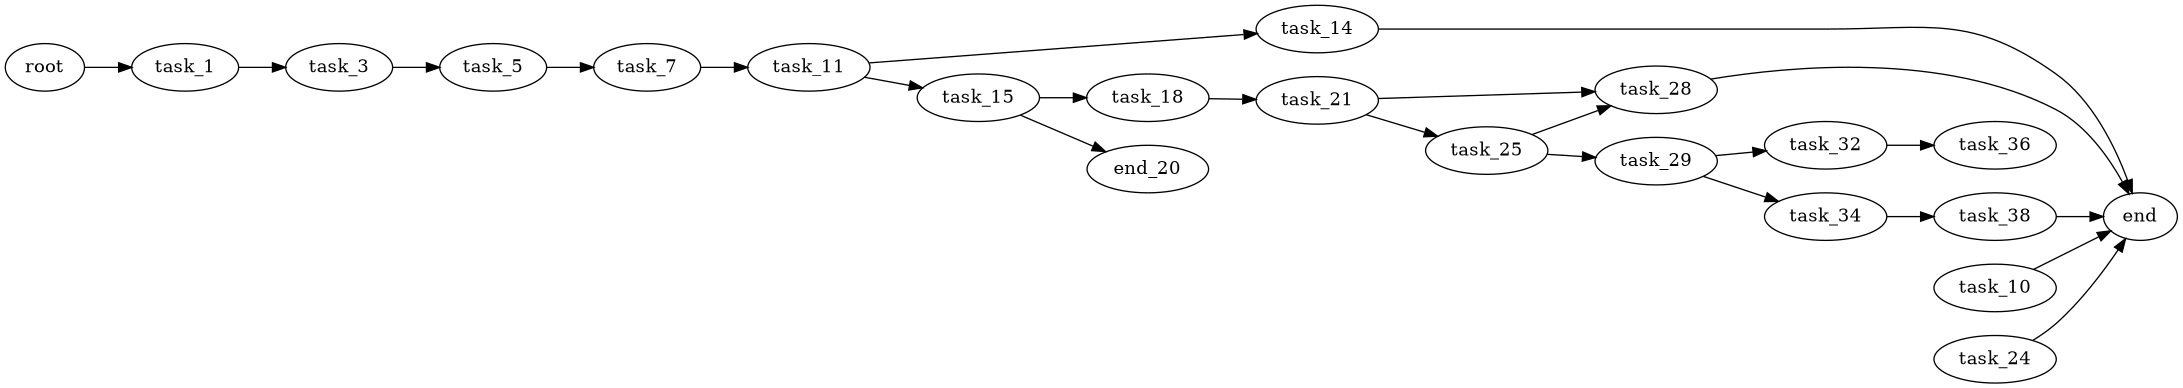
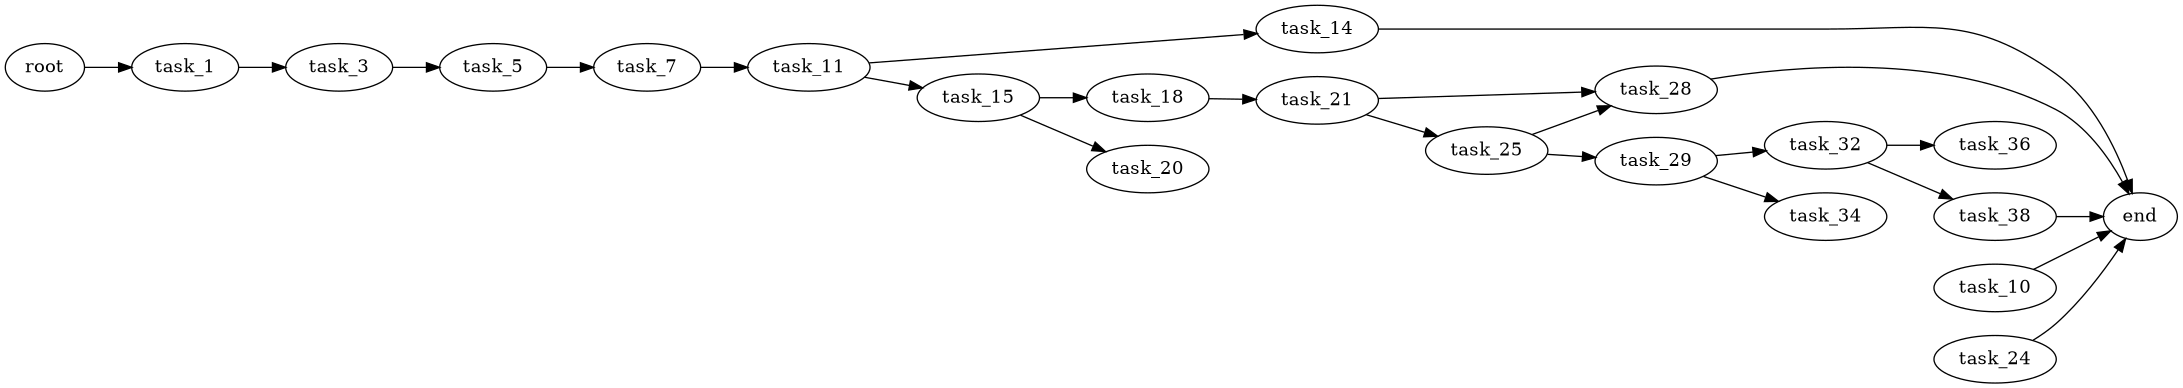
(1148, 169) -> (1148, 169)
(1904, 217) -> (1904, 178)
